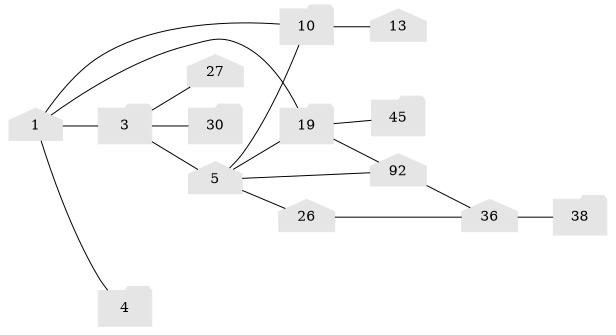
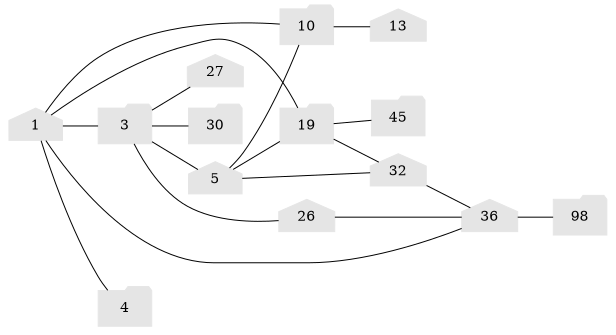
(398, 172) -> (398, 172)
(264, 199) -> (192, 208)
(580, 217) -> (580, 217)
none -> (232, 263)
